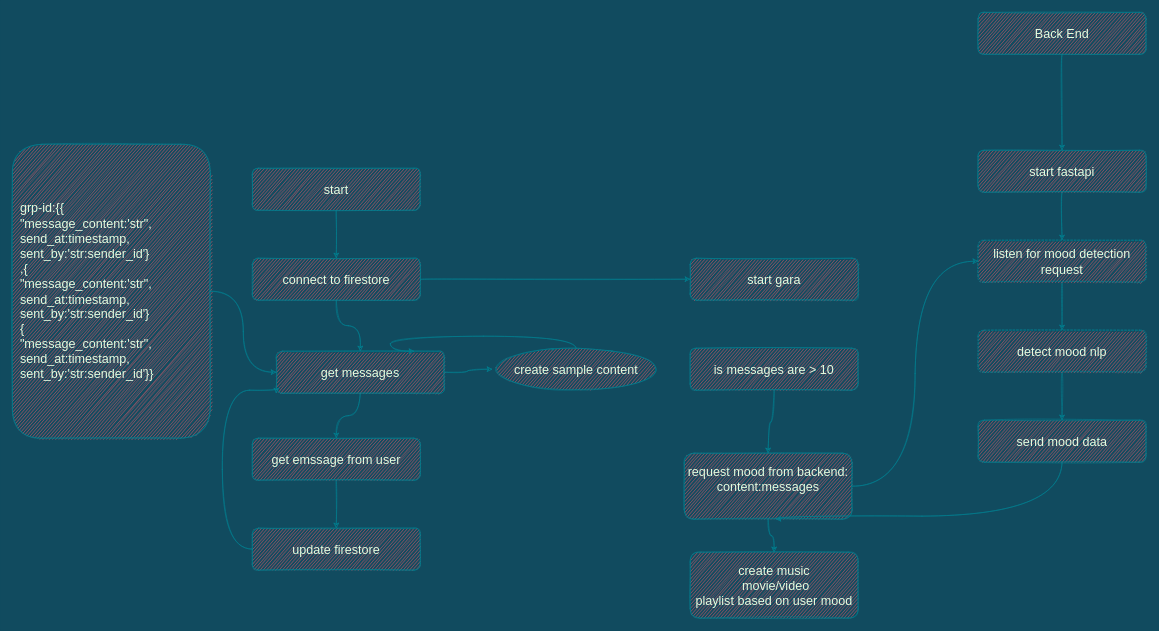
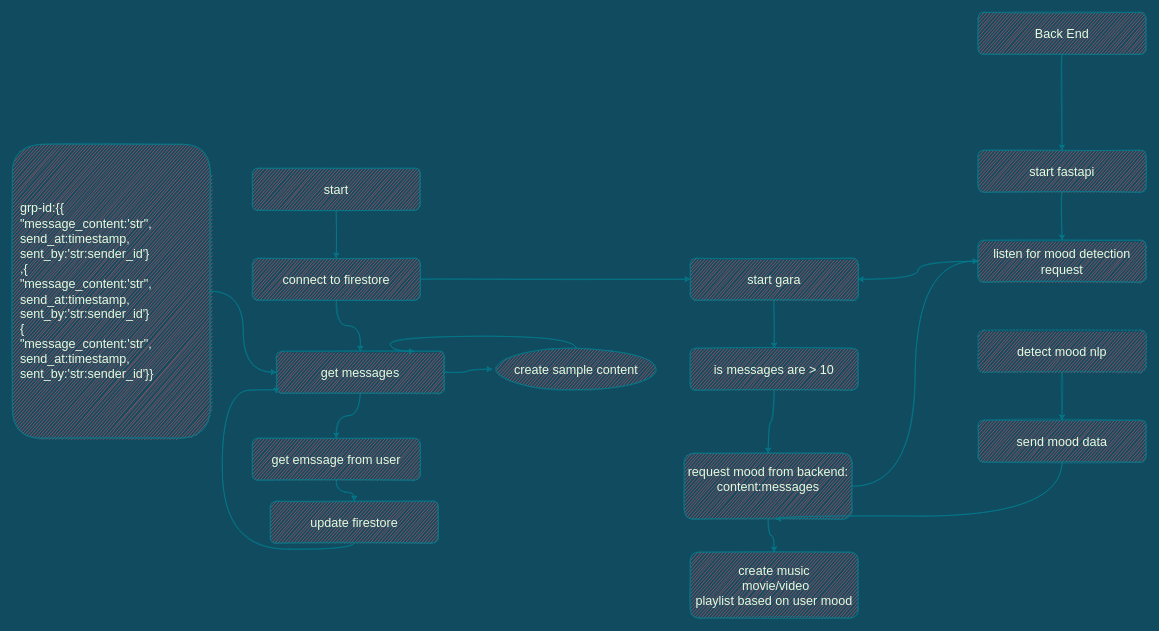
(1062, 261) -> (1062, 261)
(1062, 306) -> (911, 275)
none -> (774, 323)
(336, 549) -> (354, 522)
